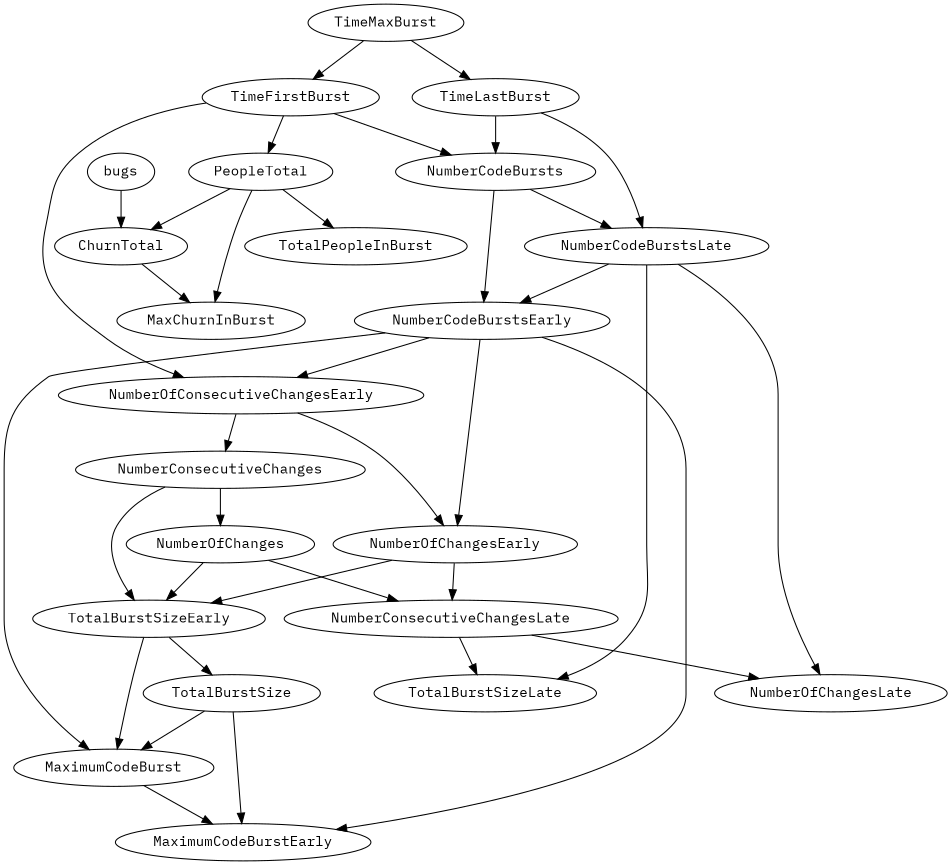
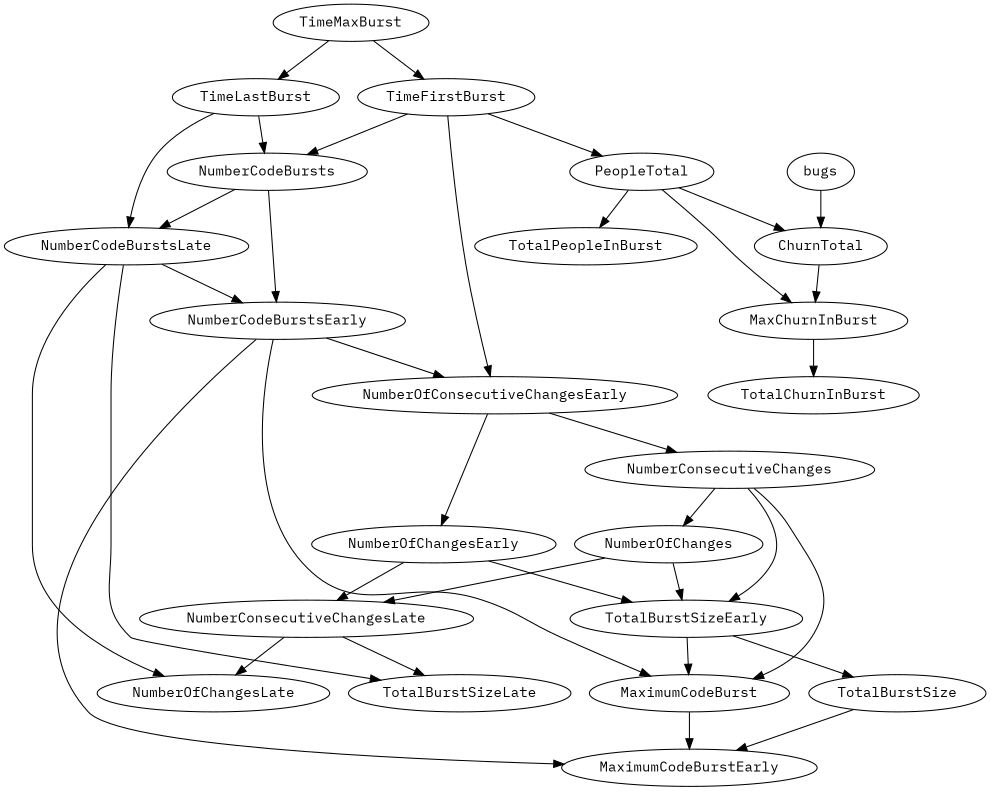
none -> (814, 395)
(469, 427) -> none
(178, 728) -> (821, 584)
